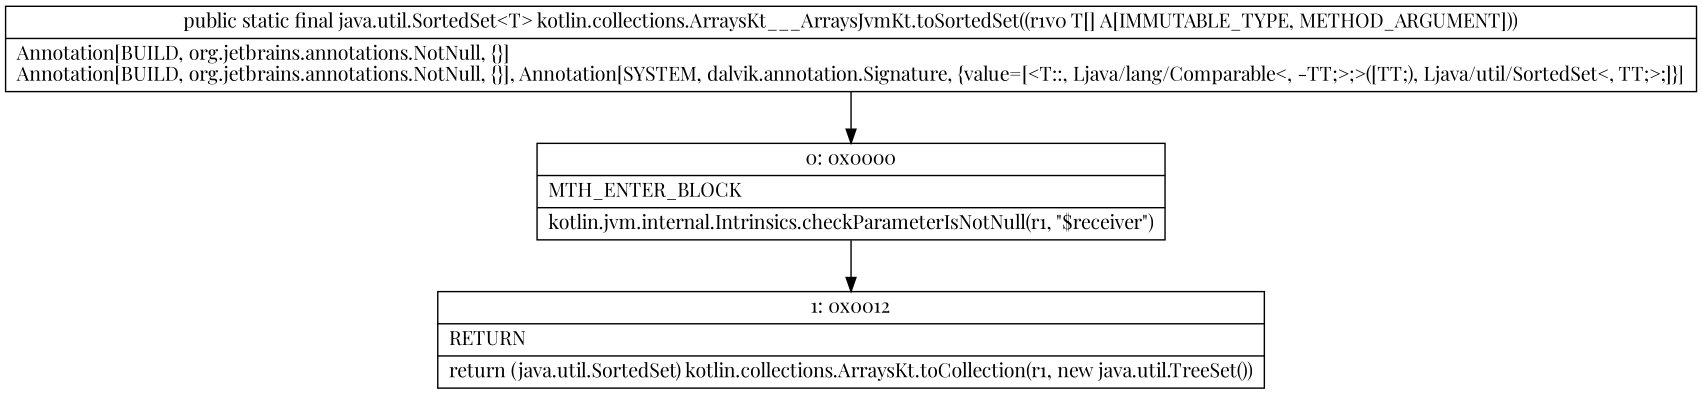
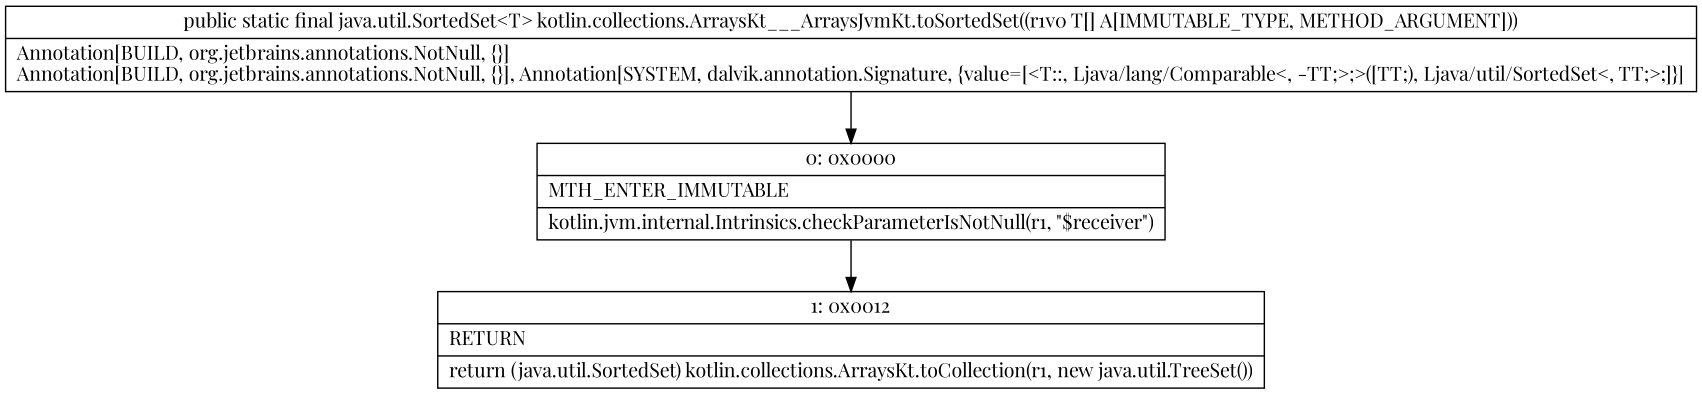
(645, 191) -> (669, 191)
